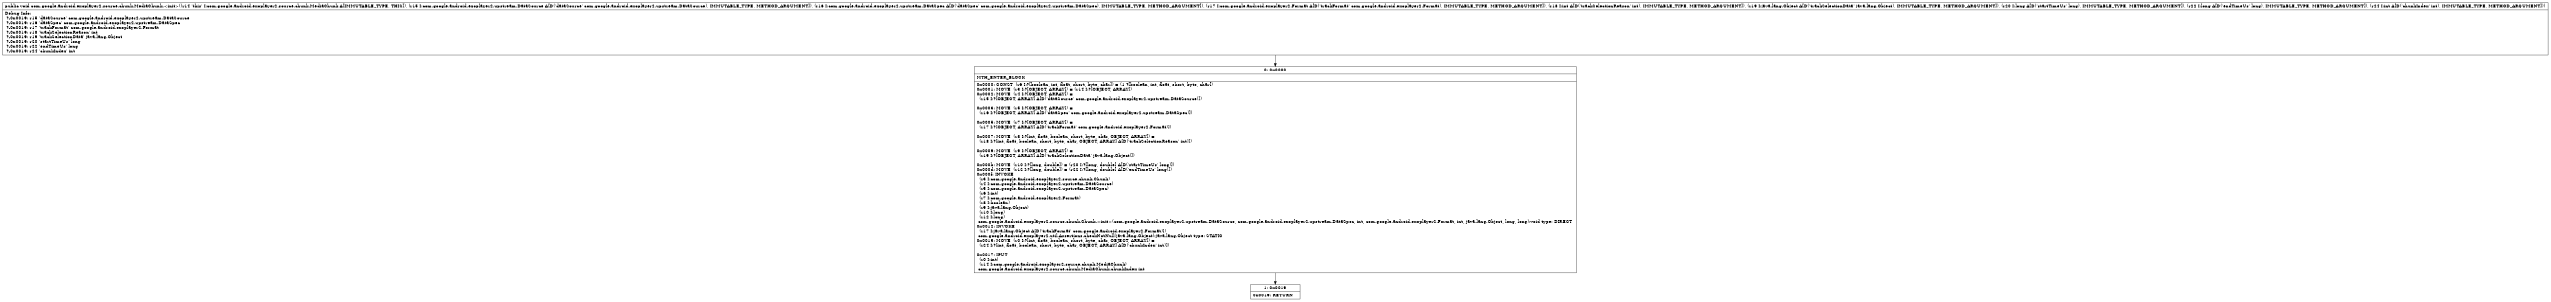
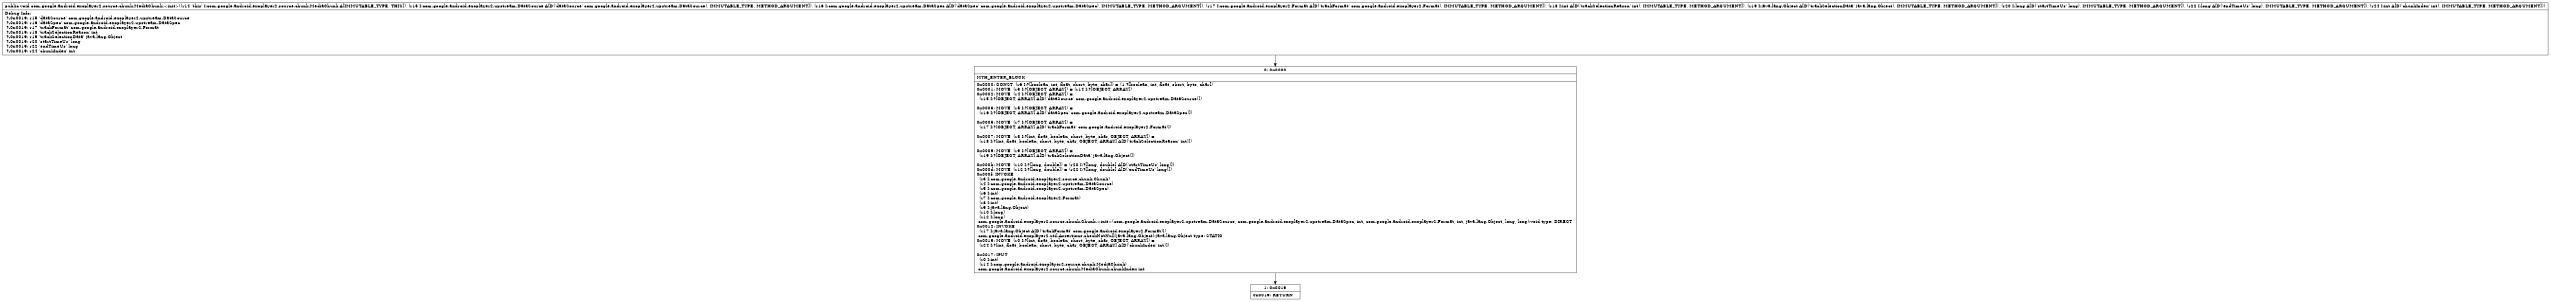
(993, 203) -> (988, 203)
